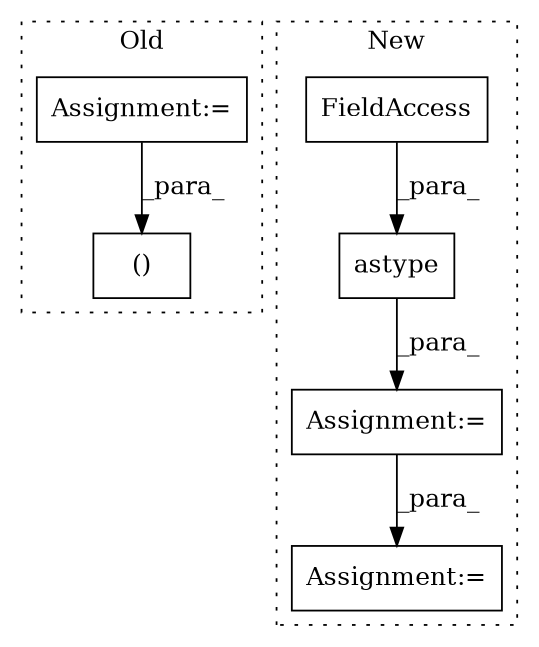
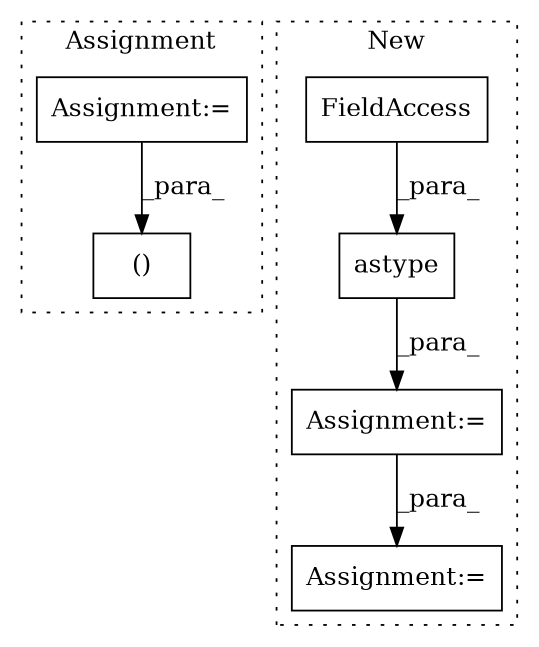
(142, 42) -> (142, 42)
